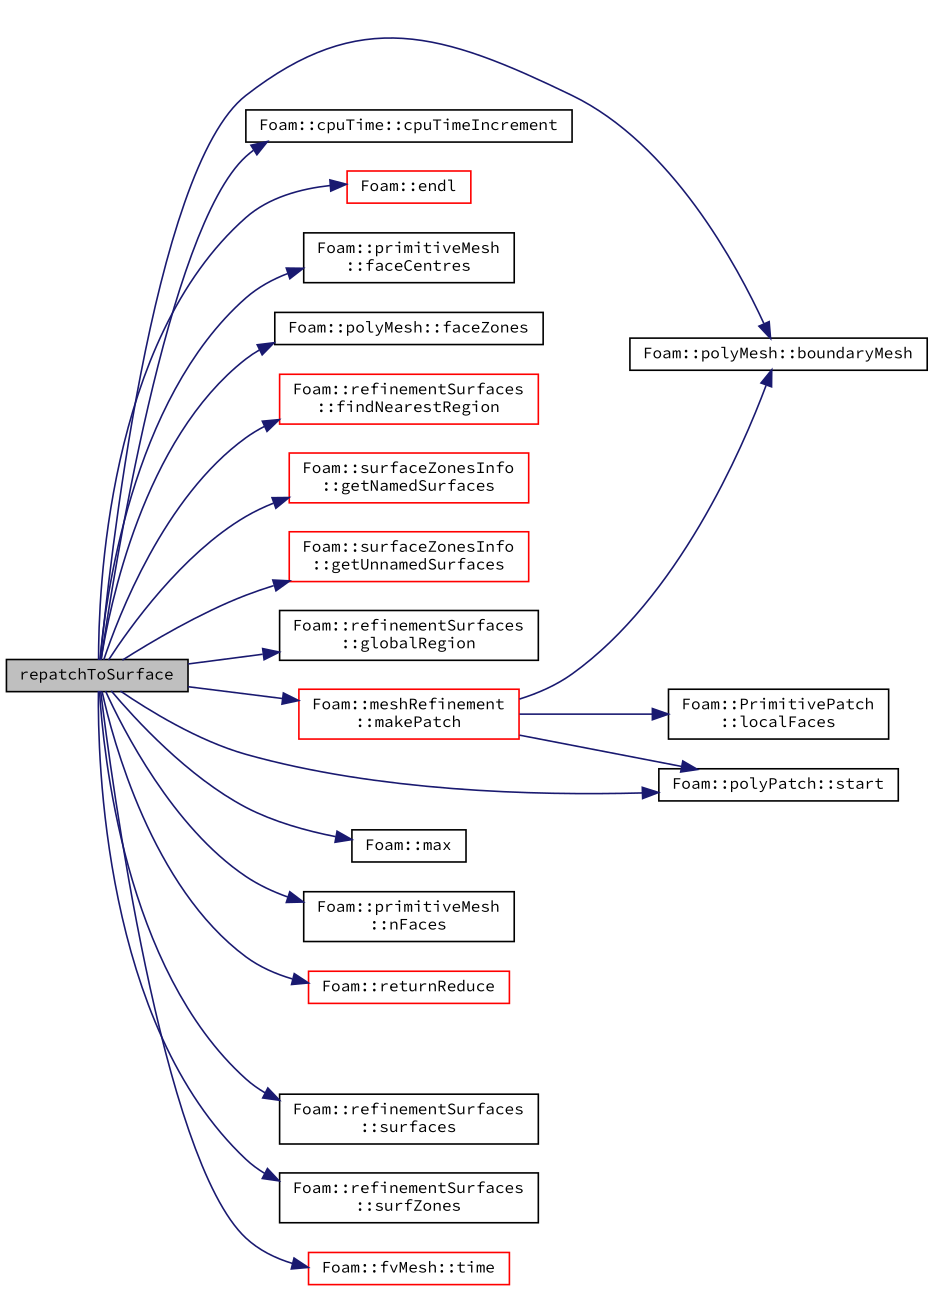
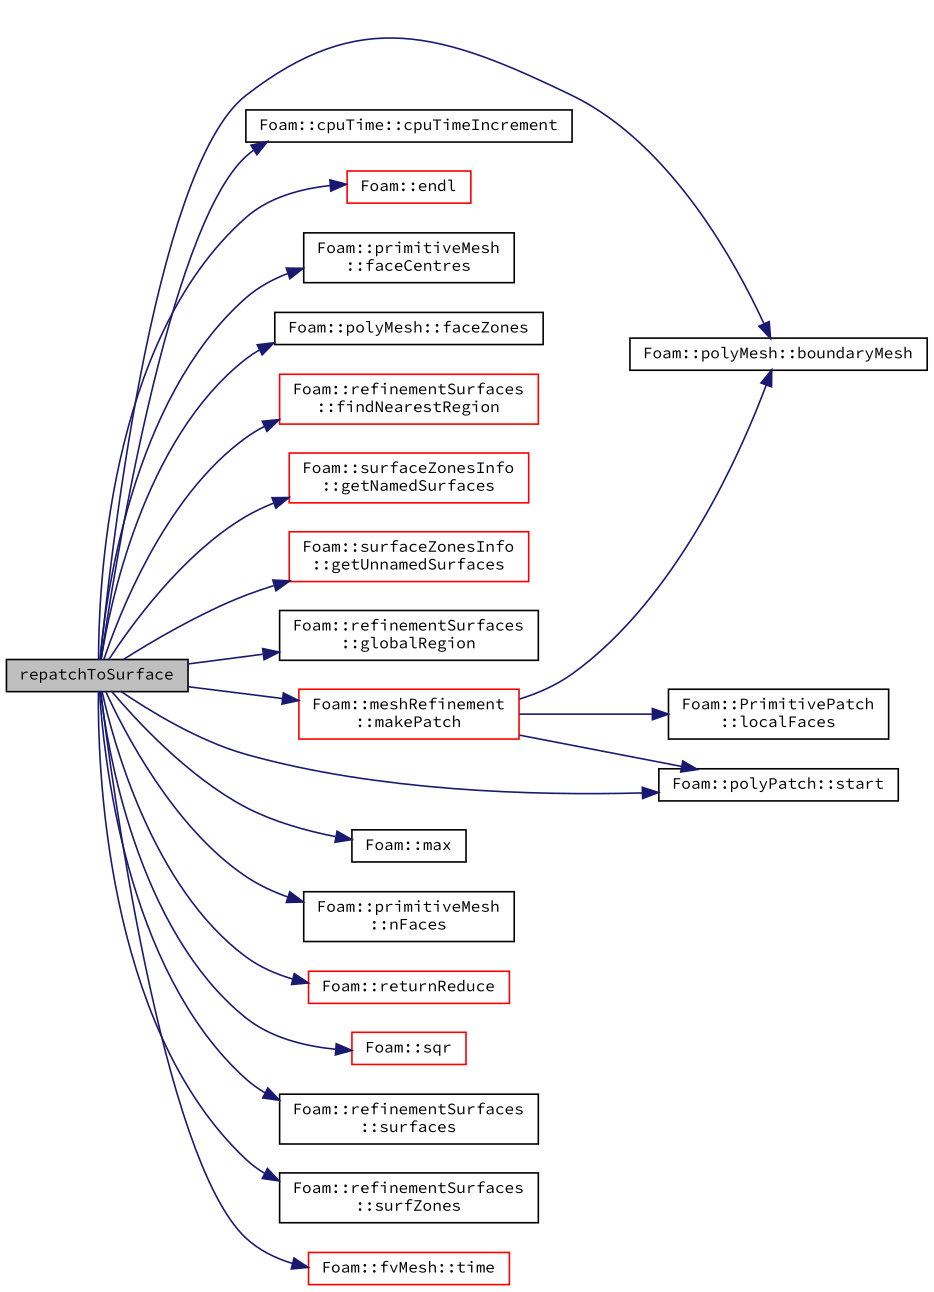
none -> (409, 1048)
